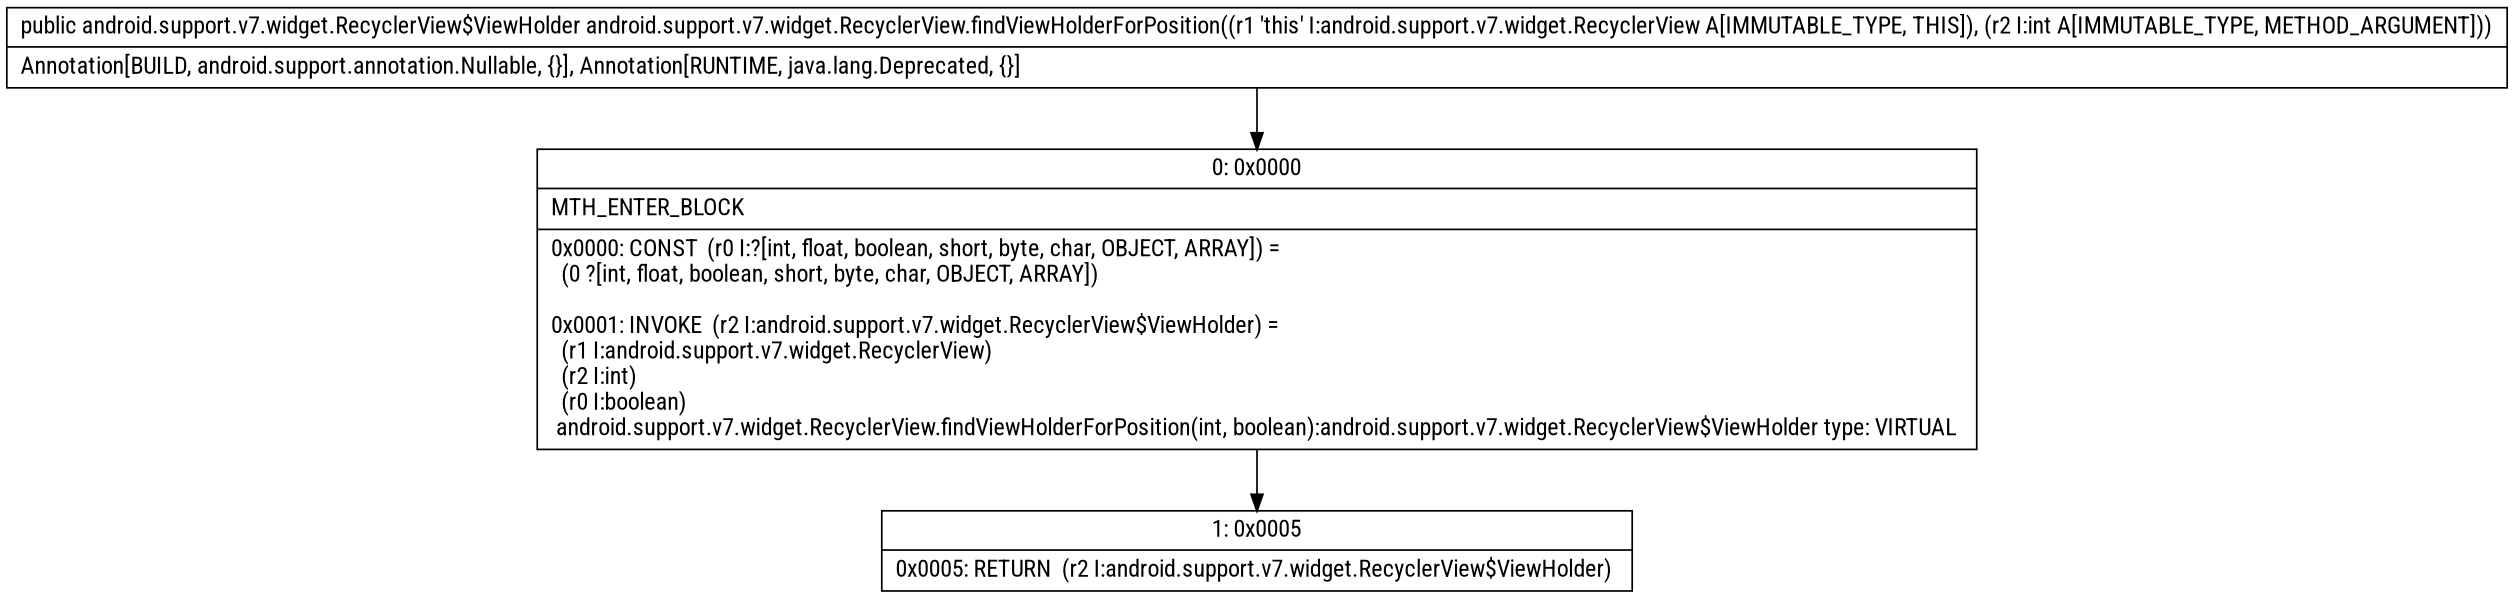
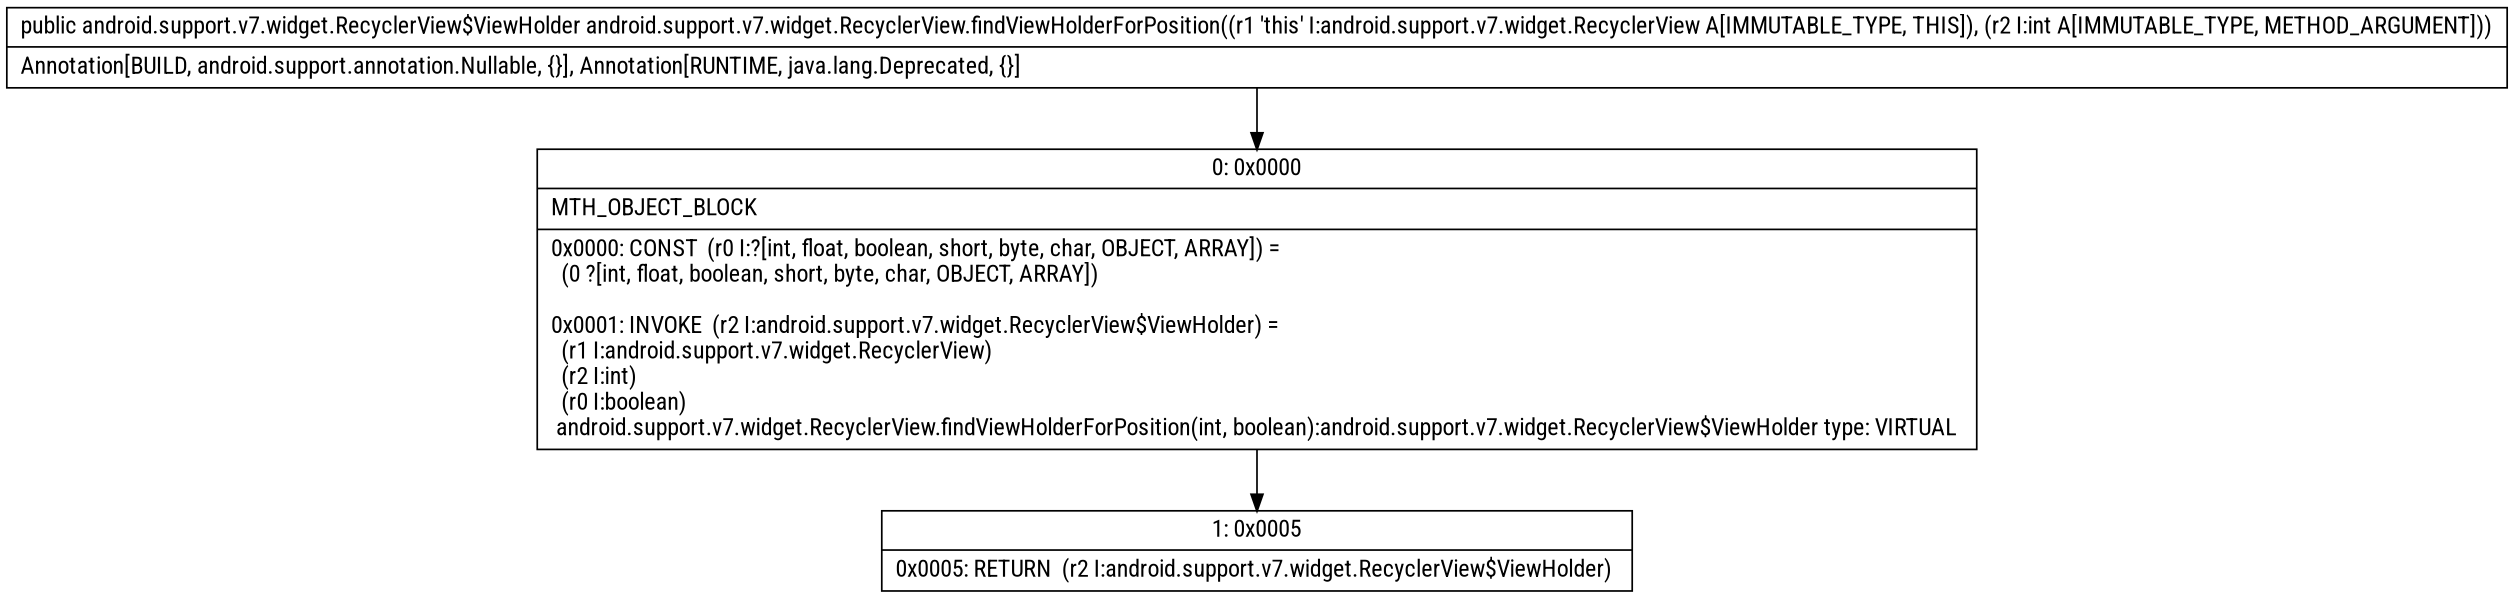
(648, 208) -> (654, 208)
